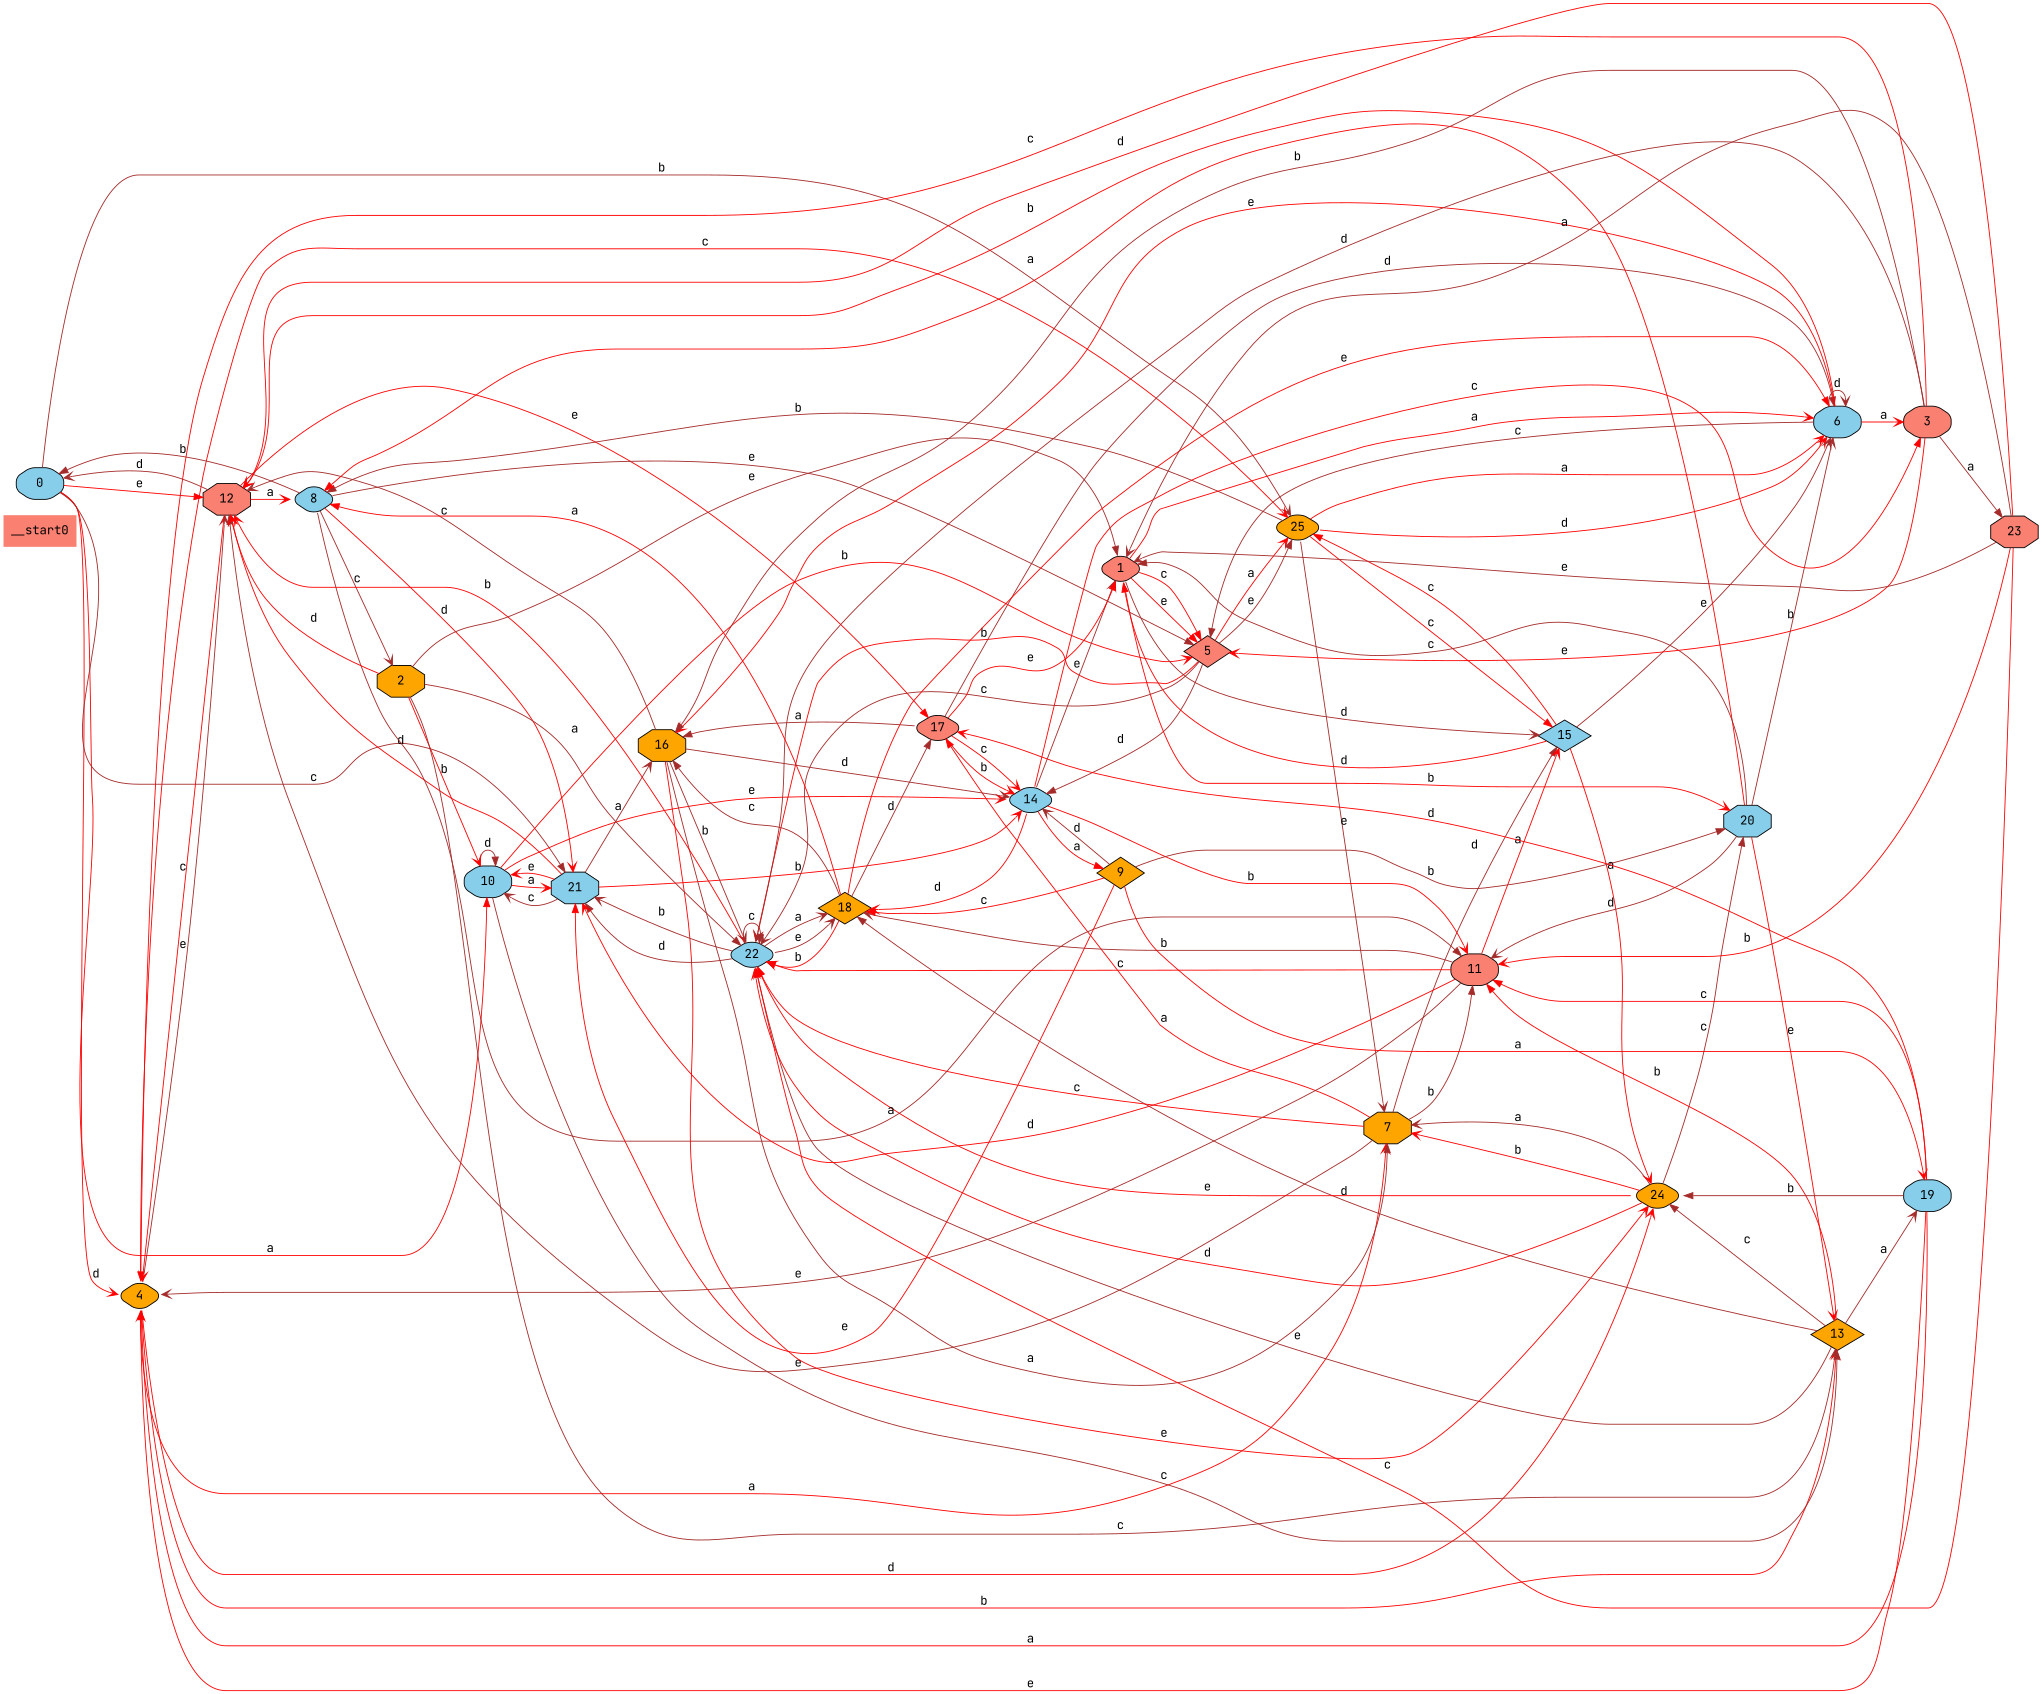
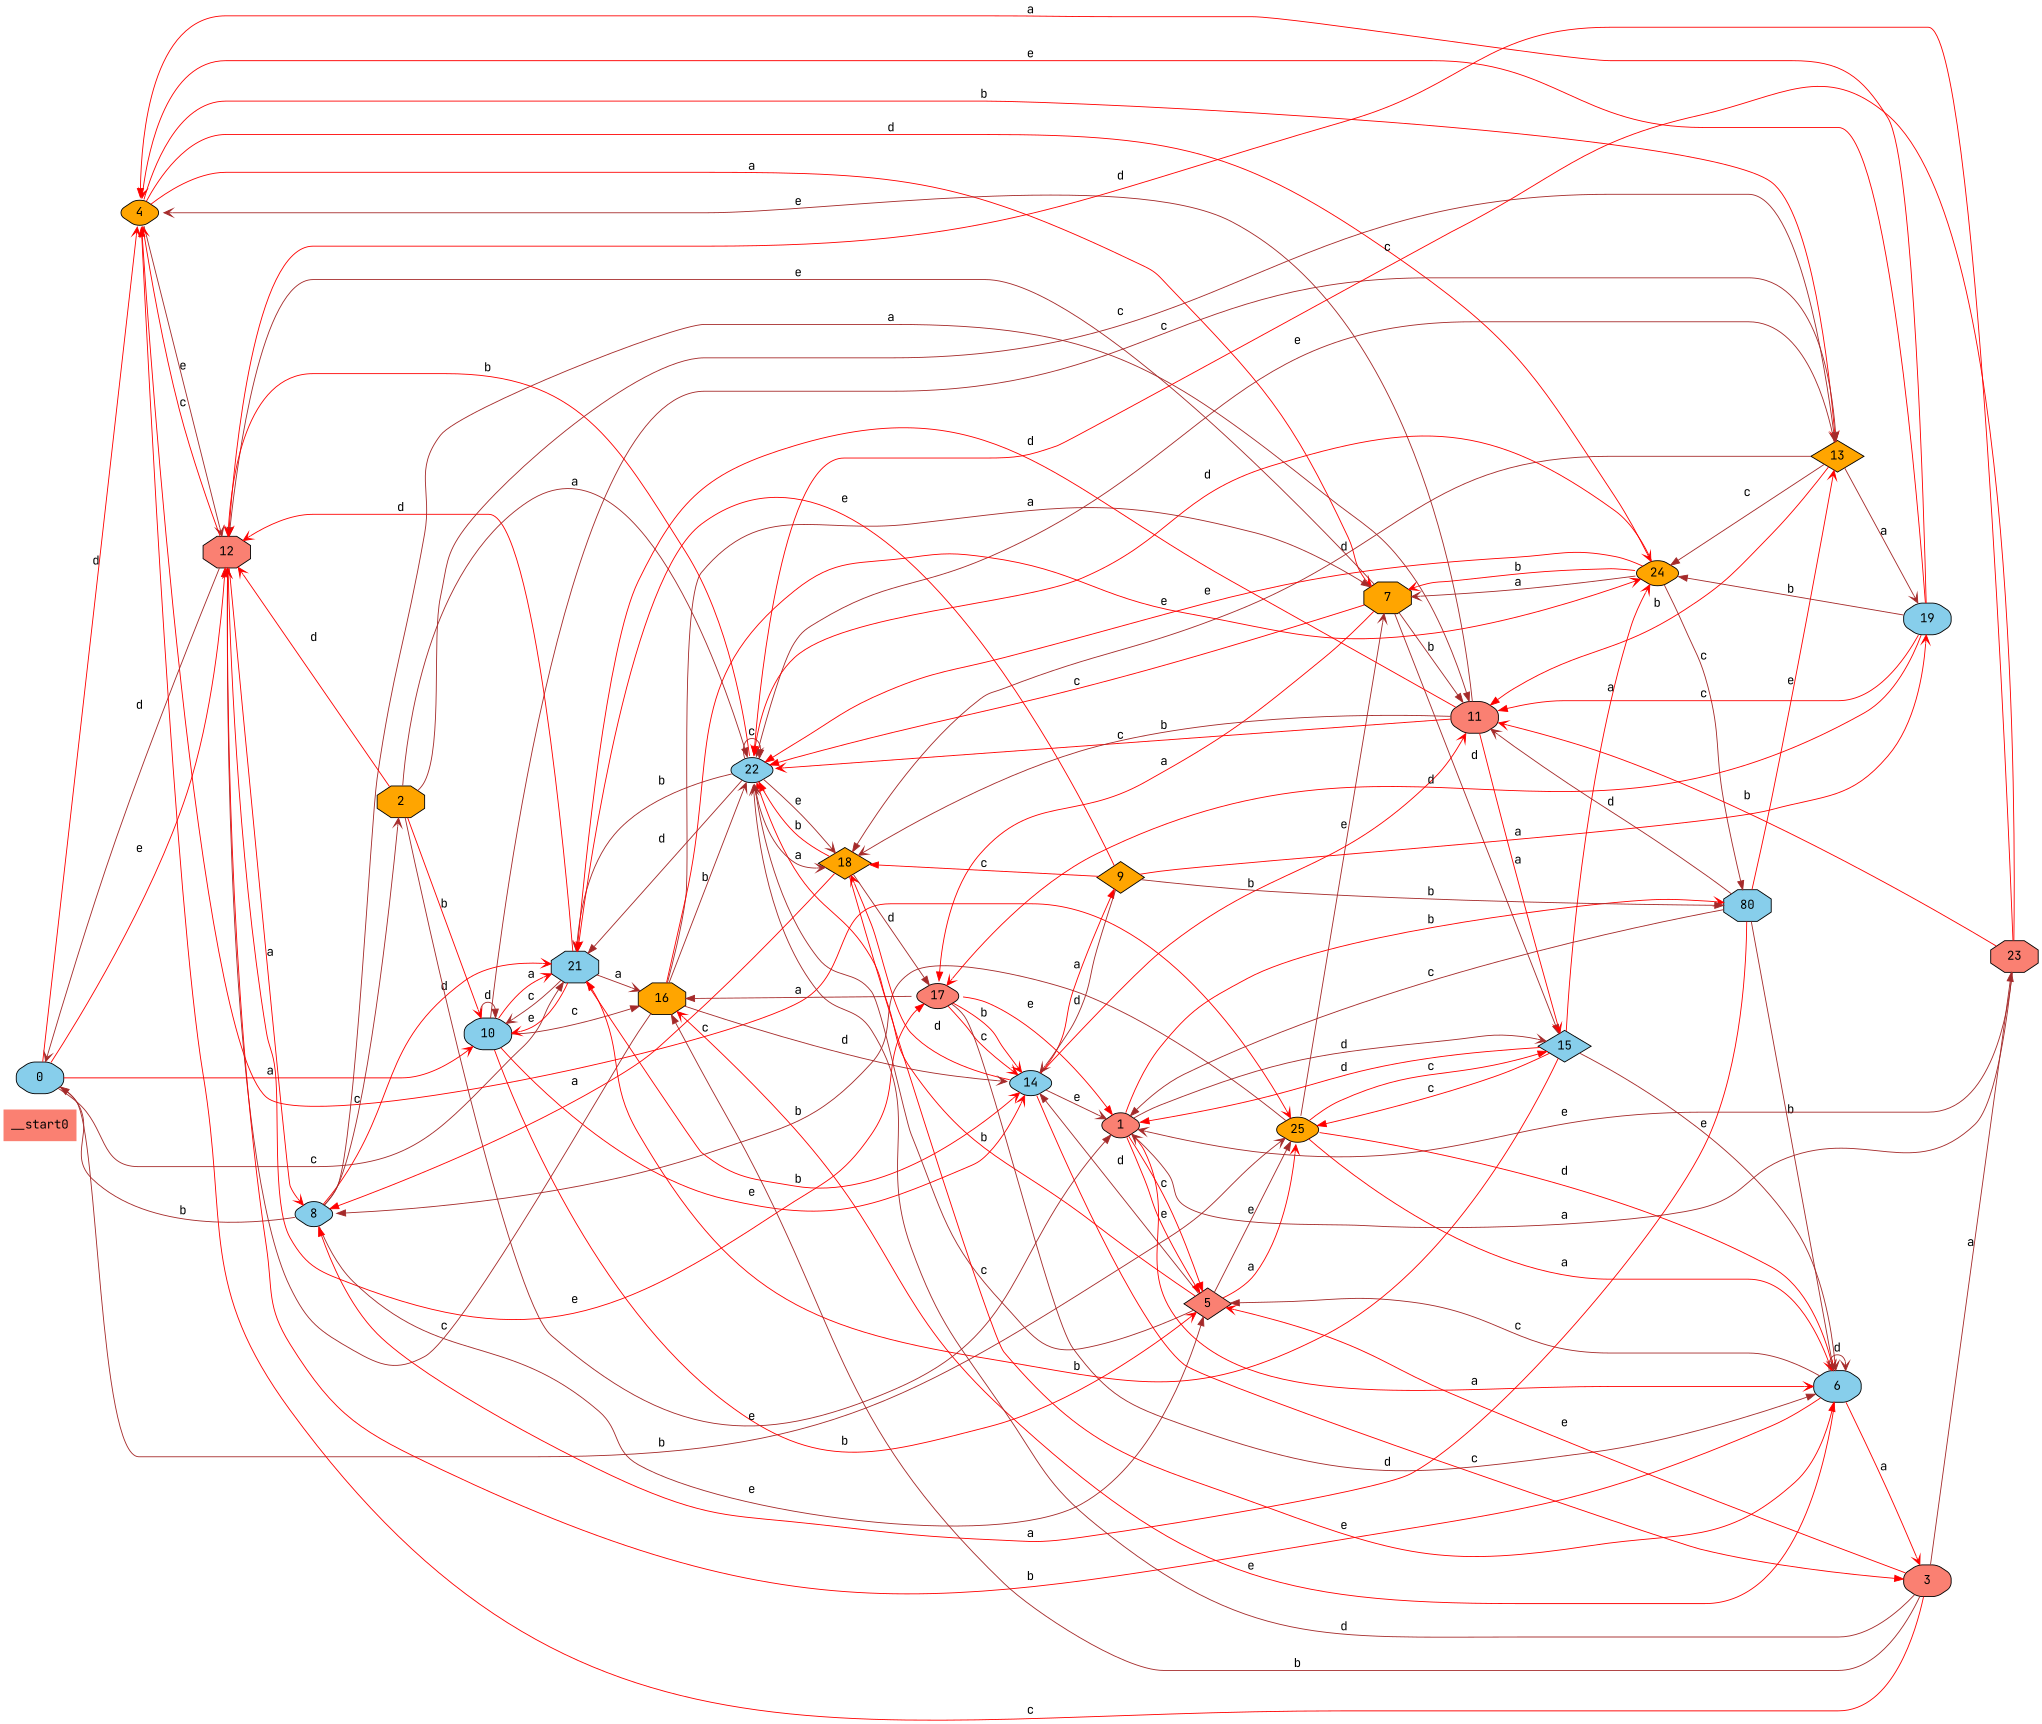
(1748, 821) -> (1748, 906)
(766, 825) -> (572, 1025)
(90, 1199) -> (268, 1078)
none -> (1050, 1369)
